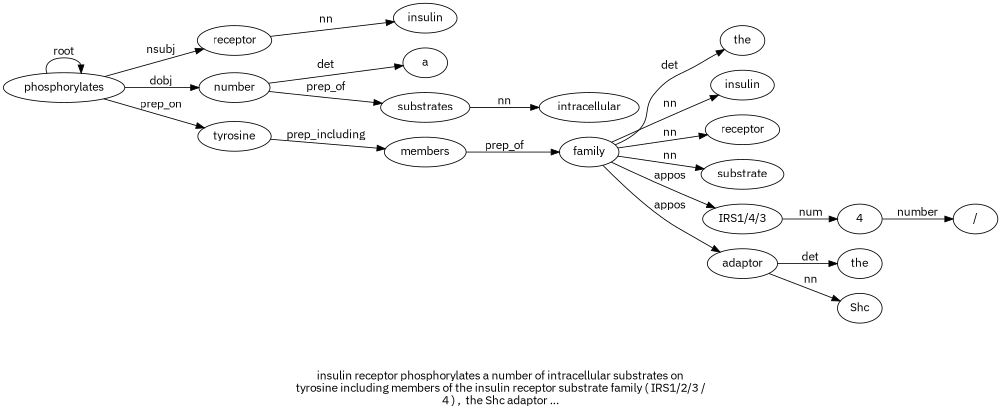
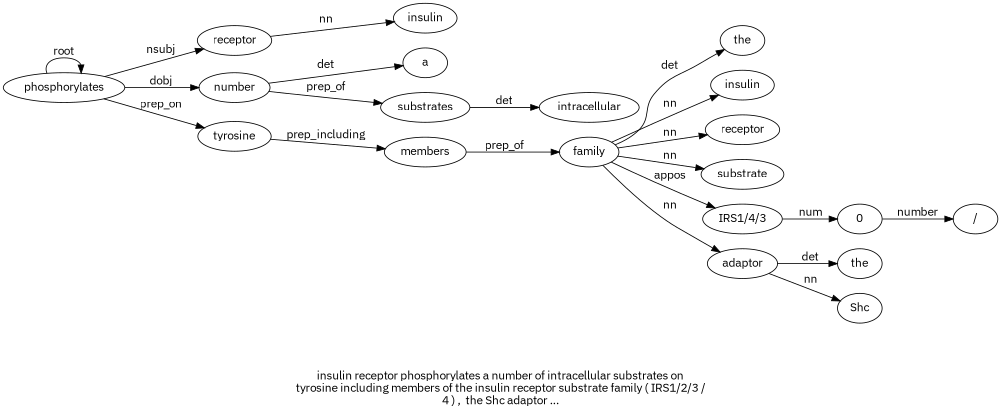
(505, 101) -> (505, 101)
(670, 205) -> (670, 205)
(860, 219) -> (860, 219)
